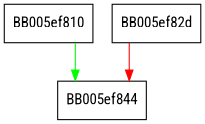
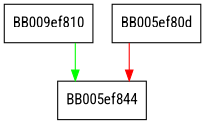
(49, 23) -> (49, 23)
(156, 23) -> (156, 23)
